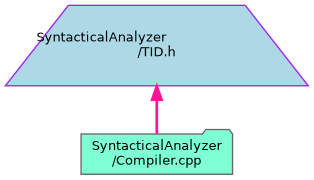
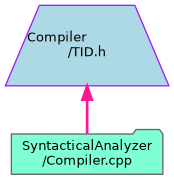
(157, 46) -> (87, 46)
